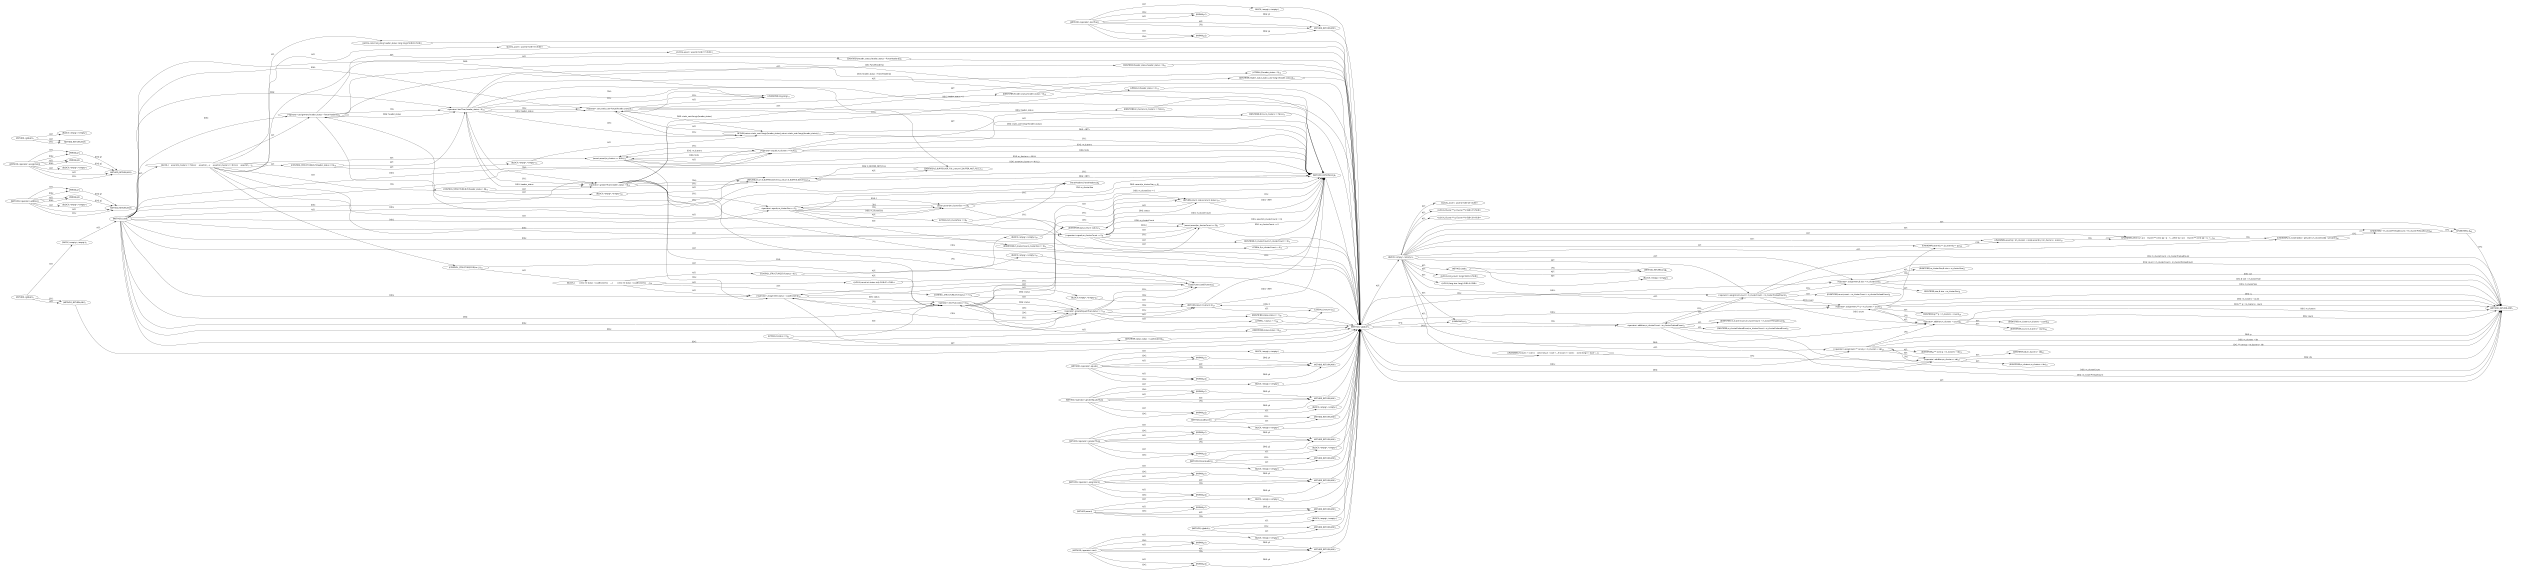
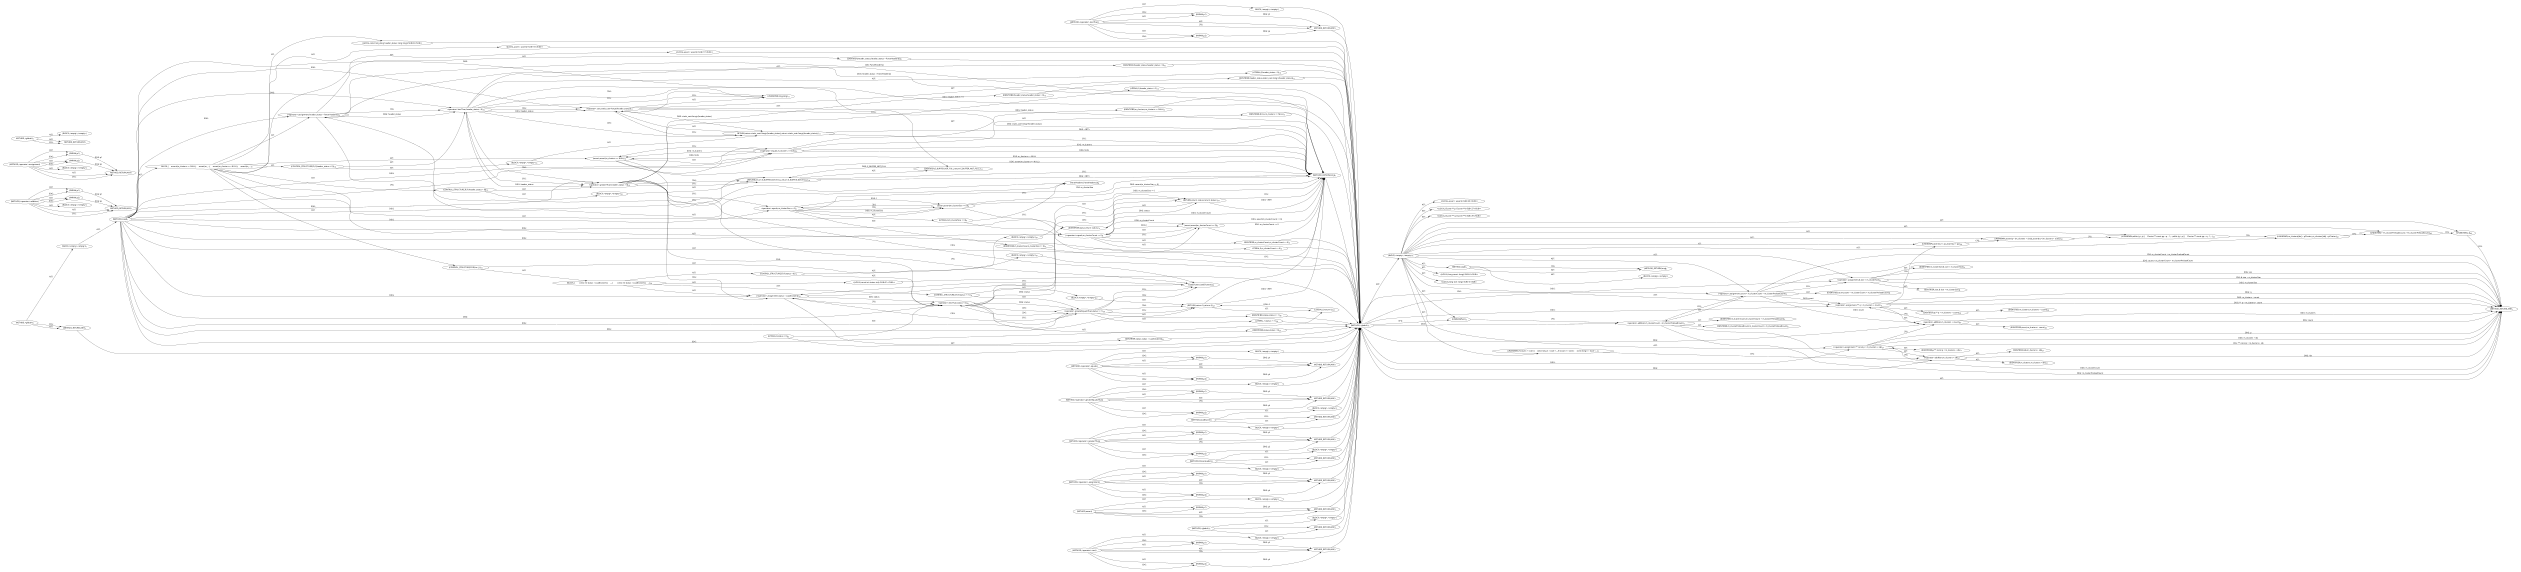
(1984, 322) -> (1984, 311)
